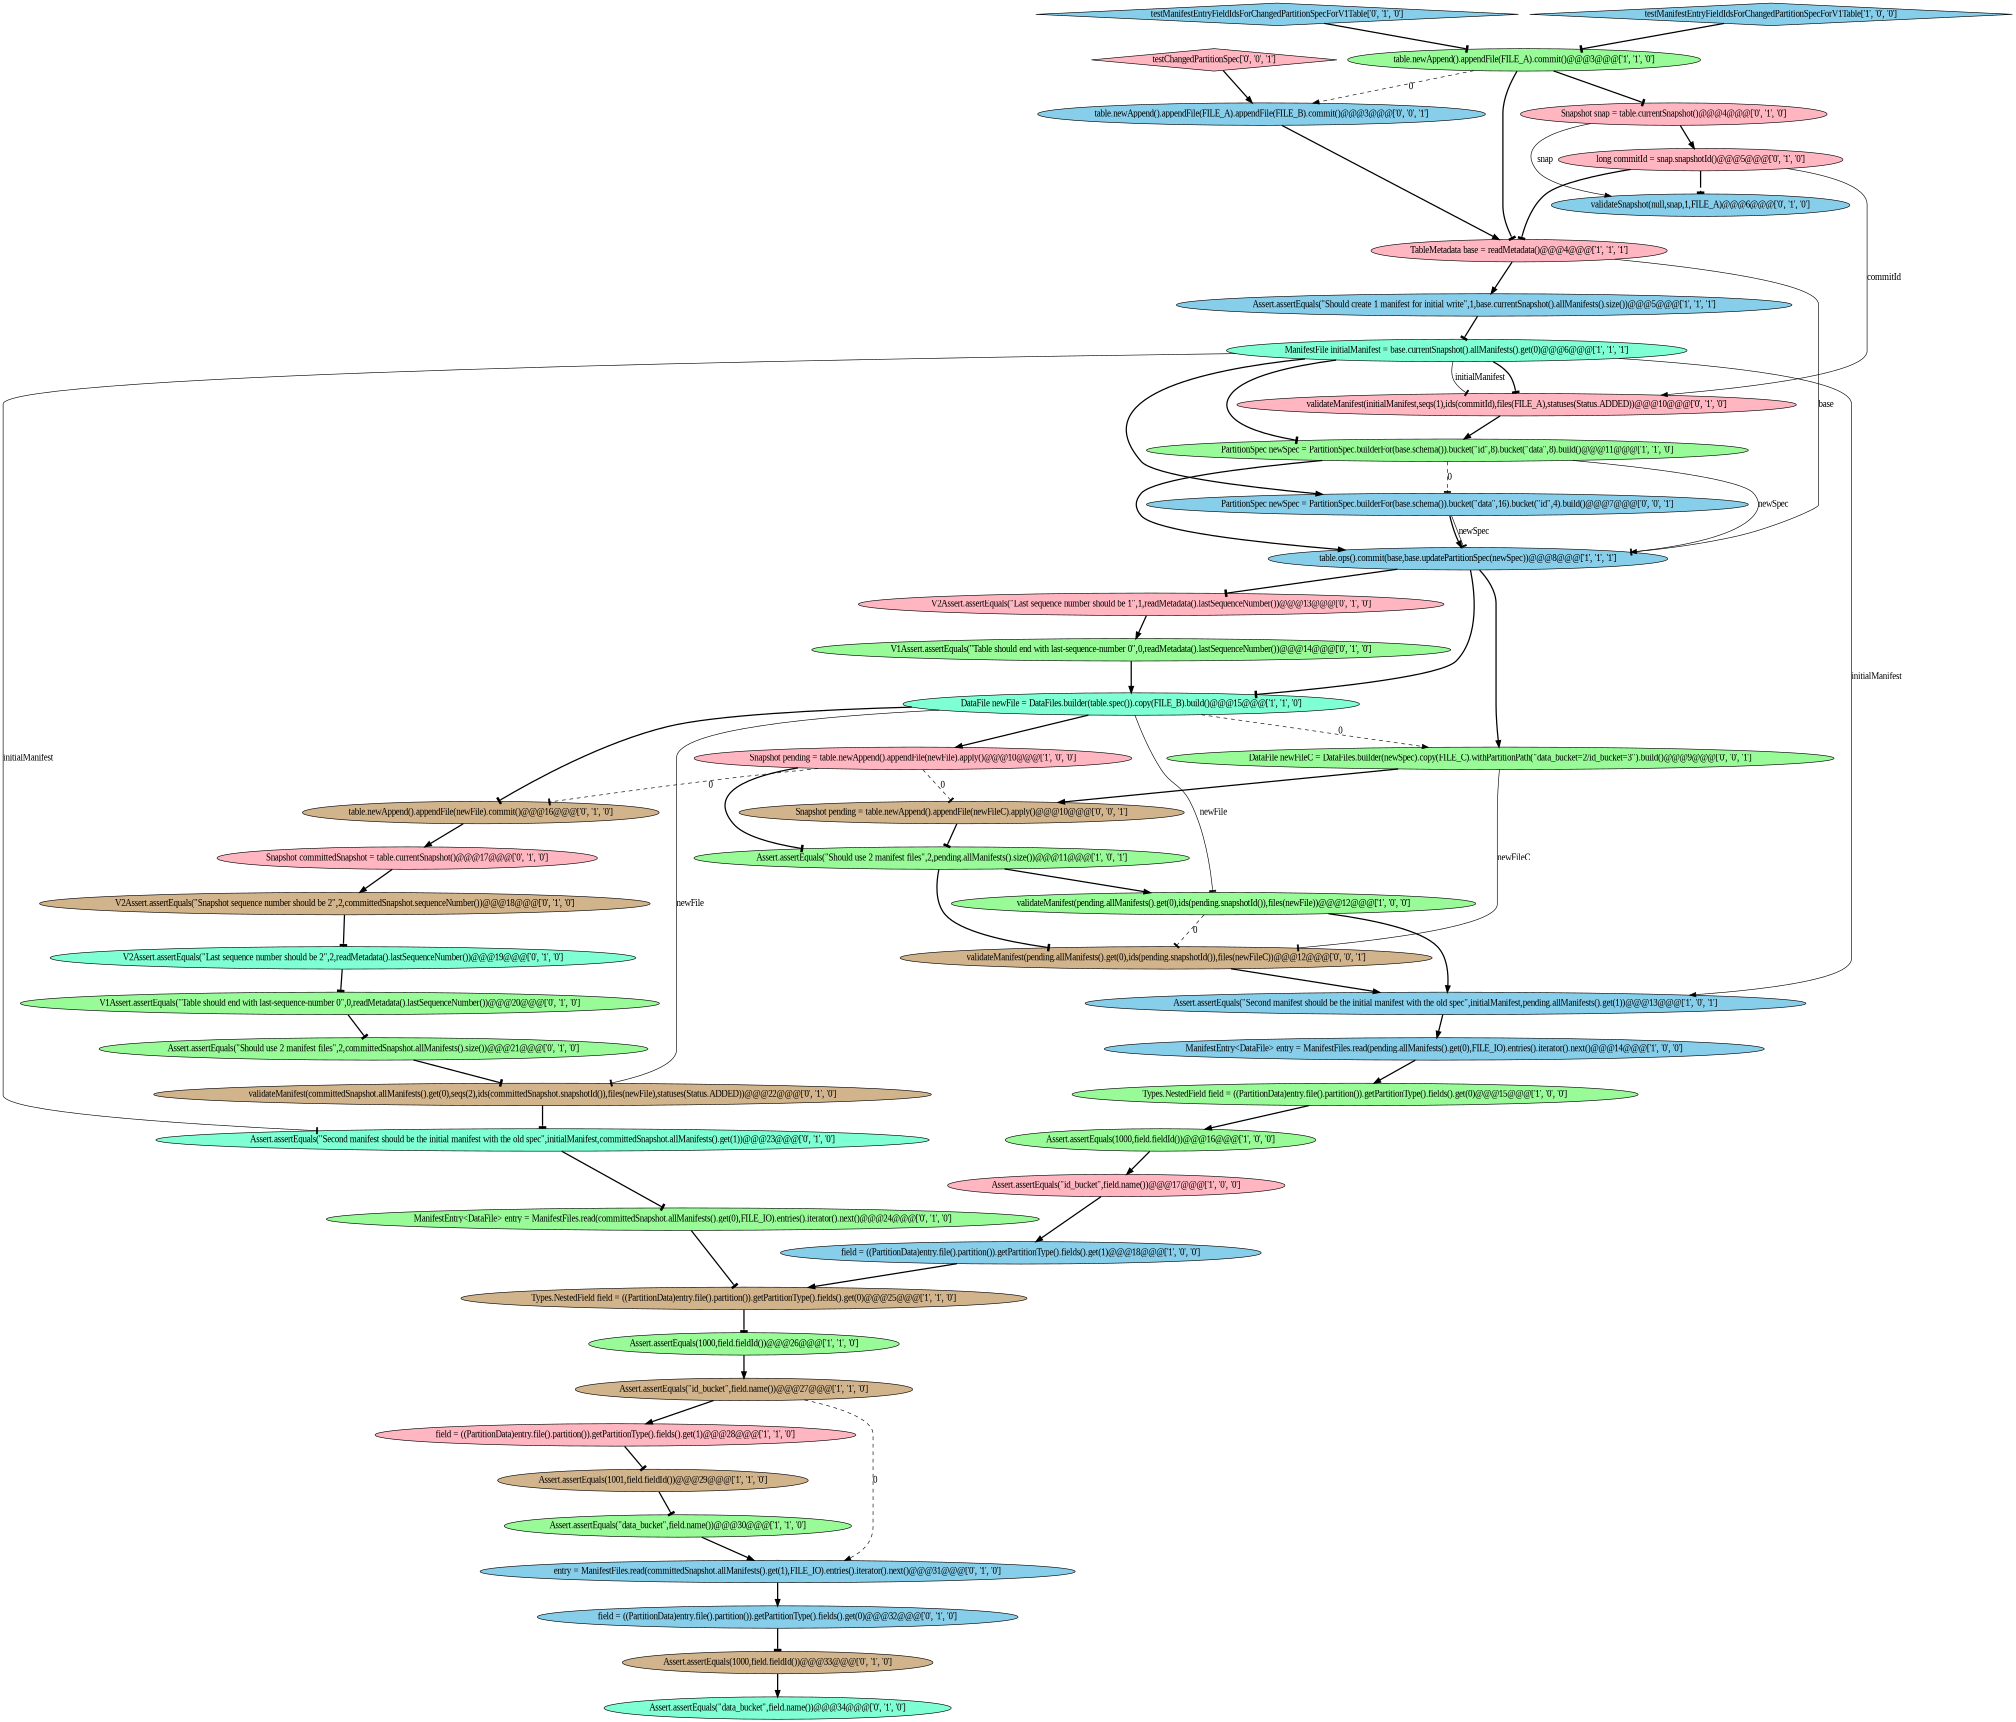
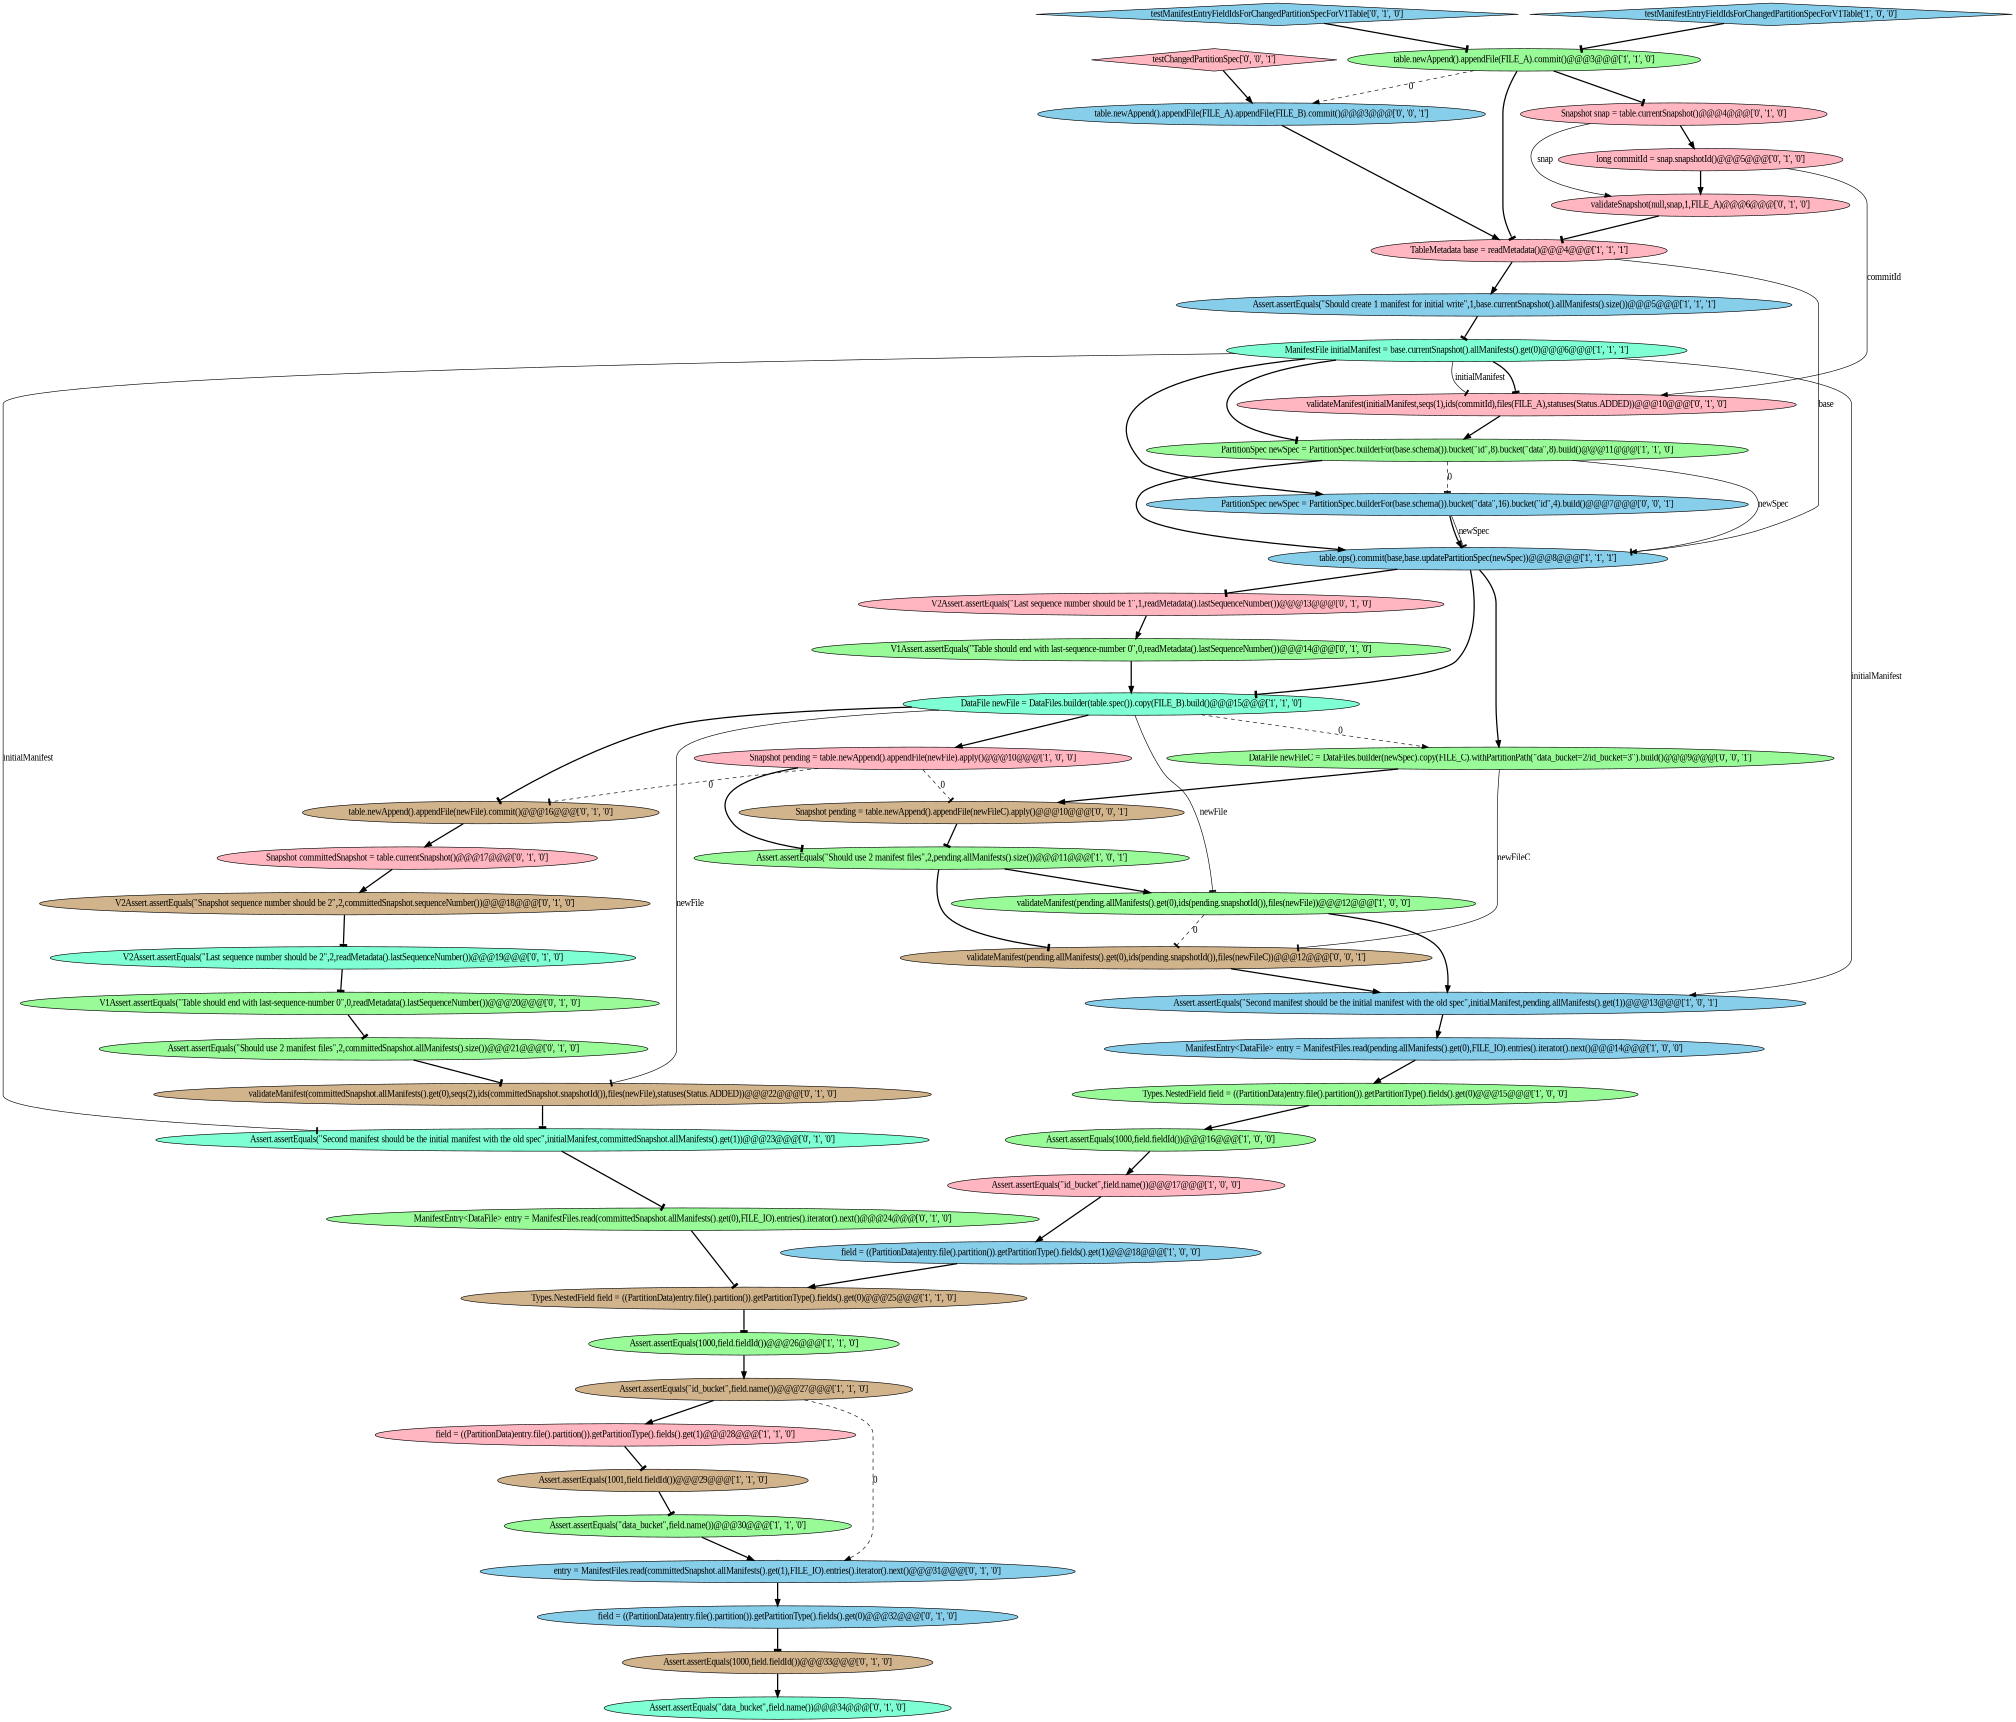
(1701, 179) -> (1701, 179)
(1570, 183) -> (1611, 228)
(1701, 205) -> (1701, 205)
